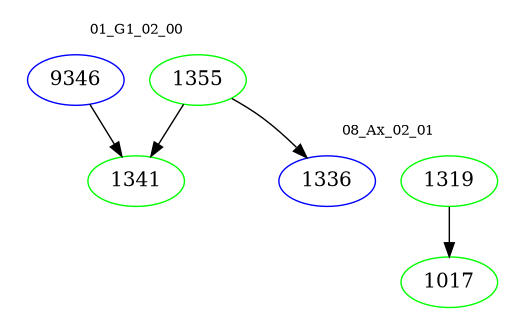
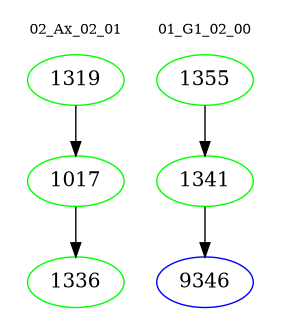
(102, 124) -> (205, 225)
(277, 129) -> (76, 225)
(388, 131) -> (76, 30)
(327, 181) -> (76, 282)
